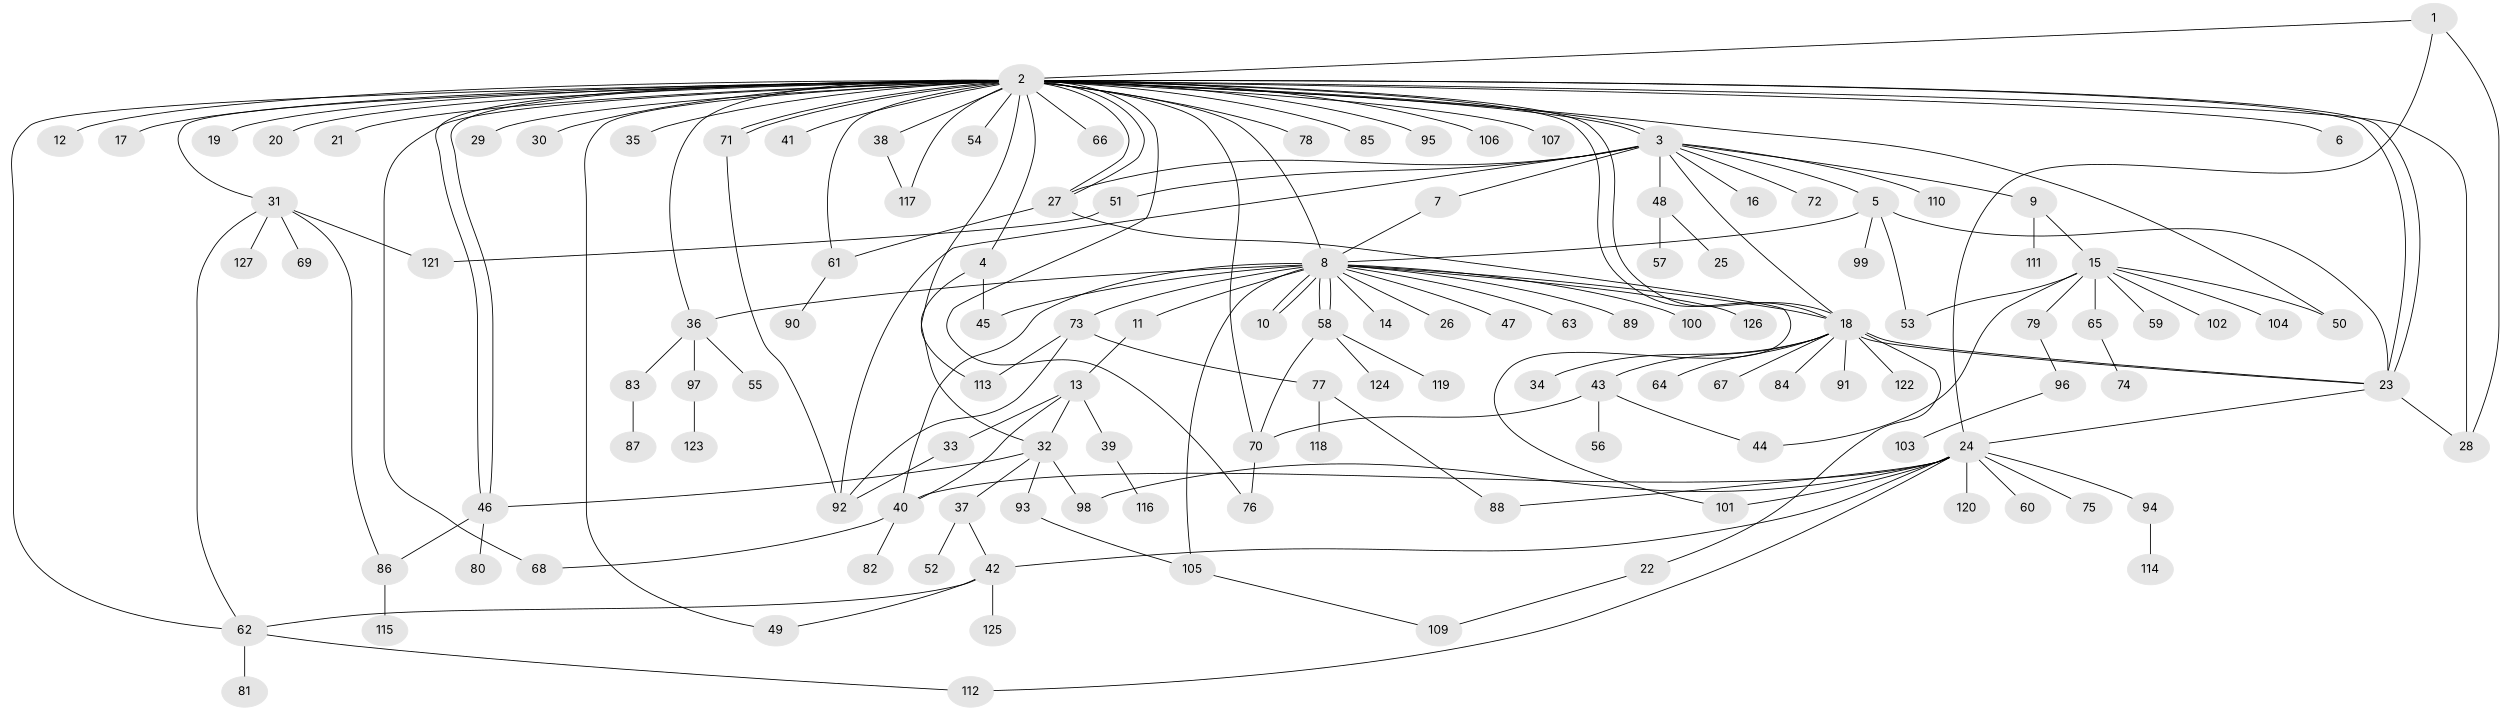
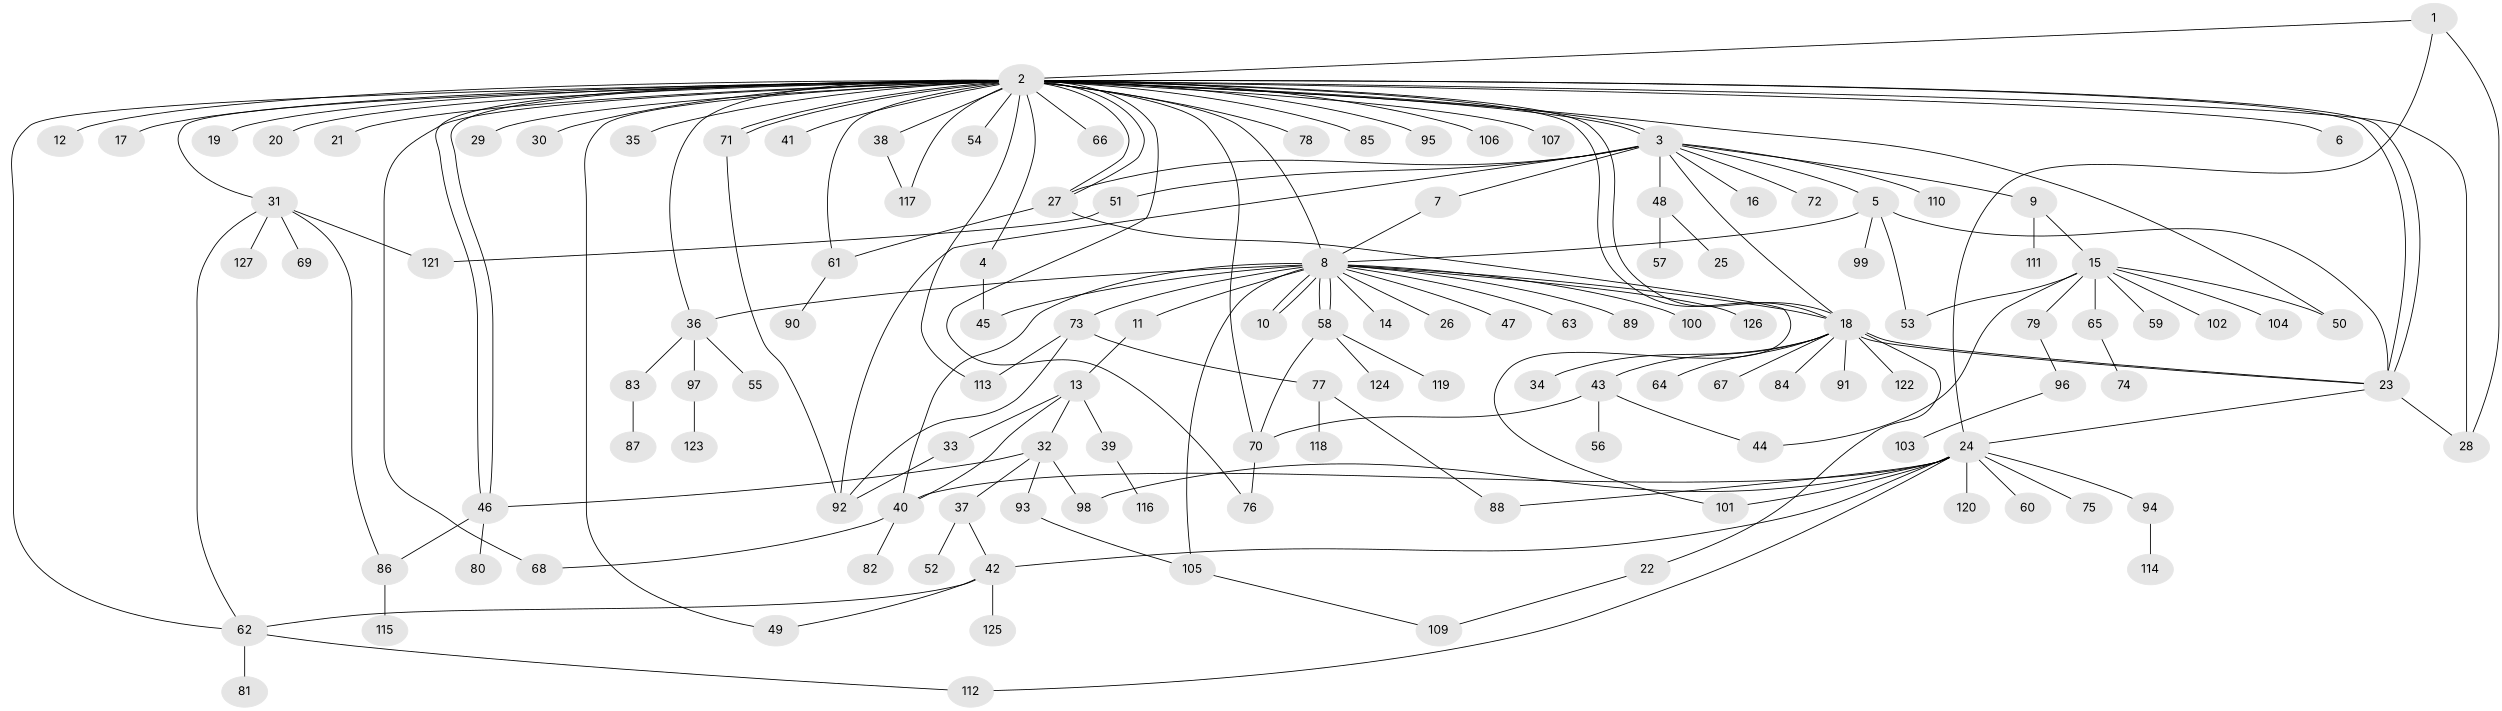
(932, 371) -> none
